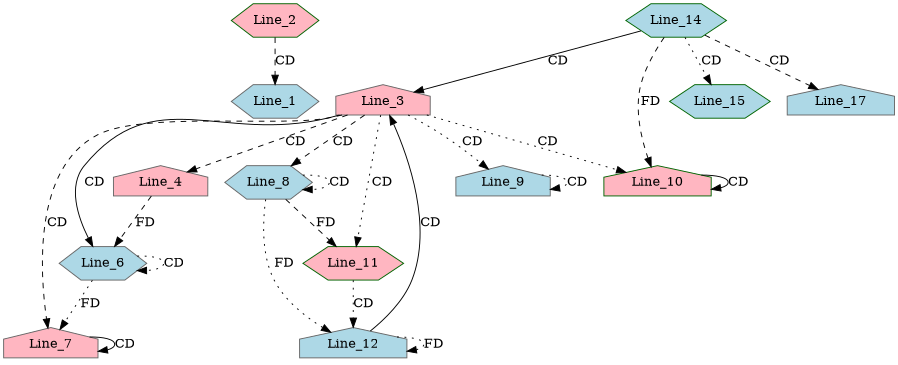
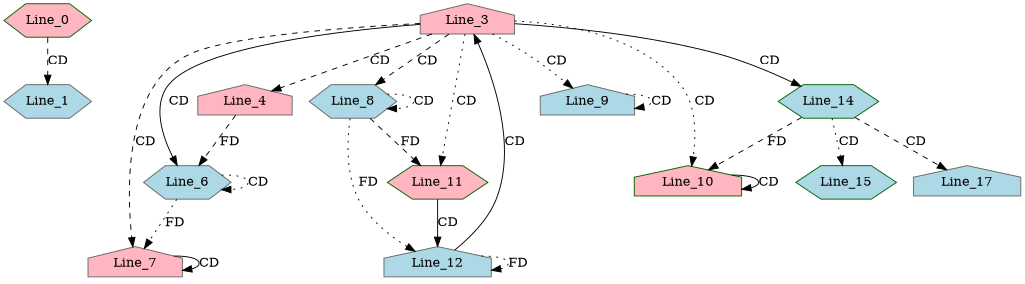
(275, 20) -> (48, 20)
(532, 60) -> (656, 40)
(353, 299) -> (438, 218)
